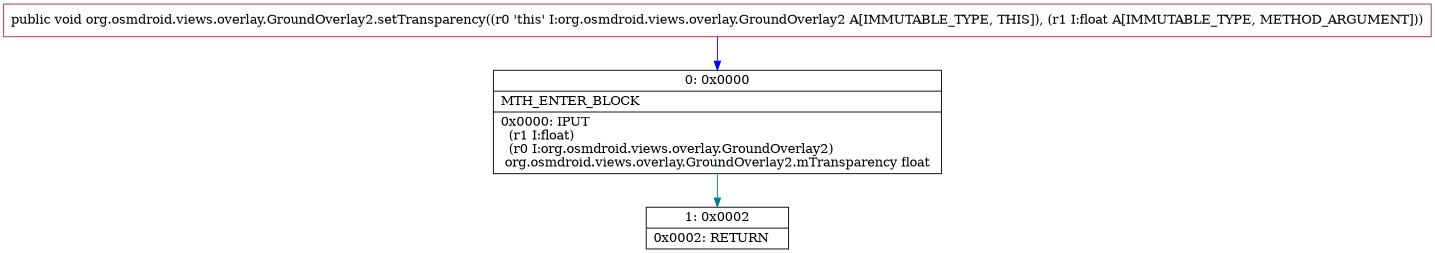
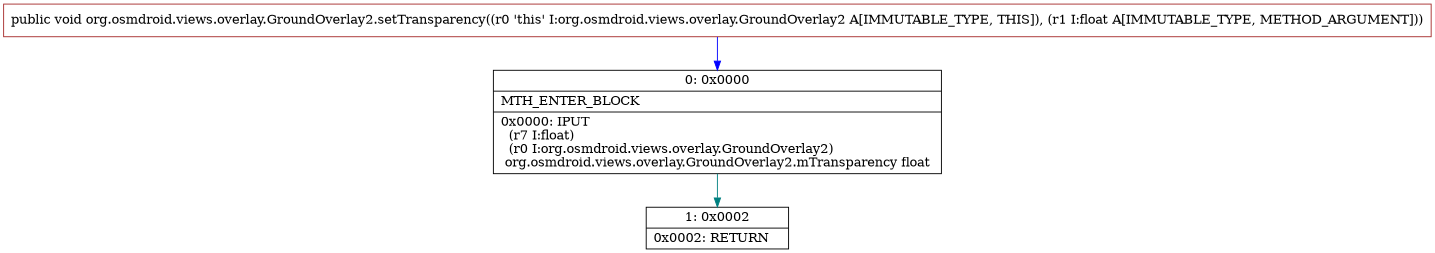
(538, 136) -> (538, 136)
